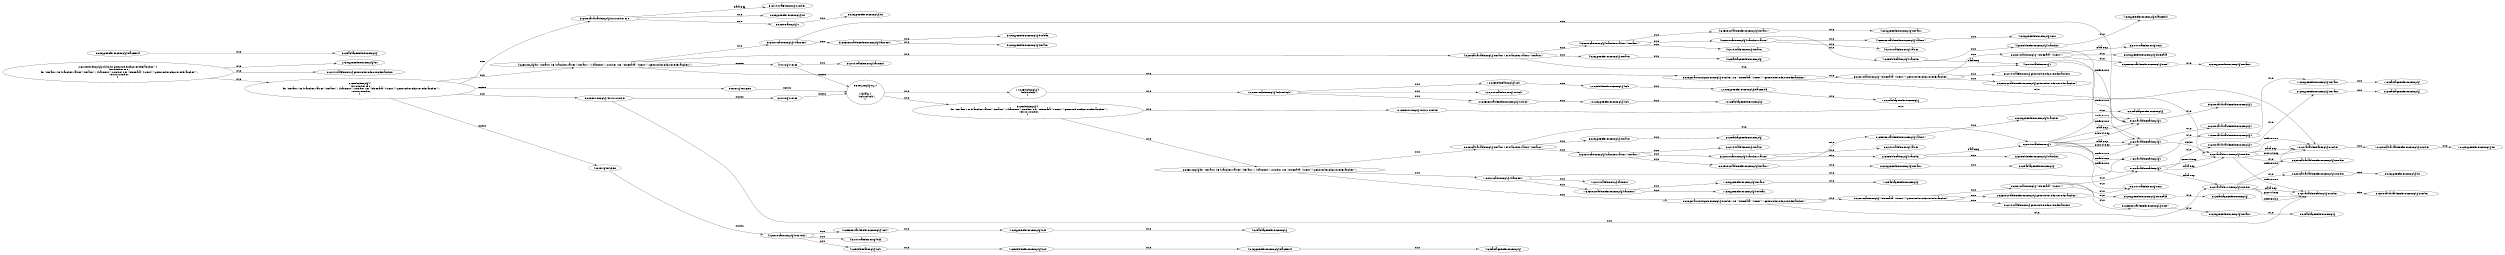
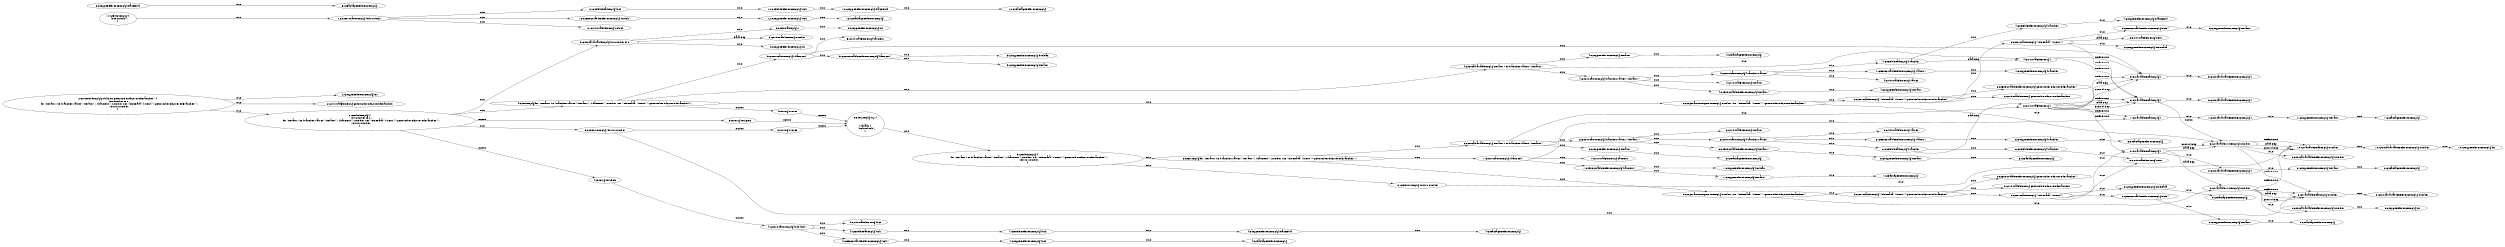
(2037, 36) -> (2037, 71)
(820, 64) -> (823, 42)
(946, 92) -> none
